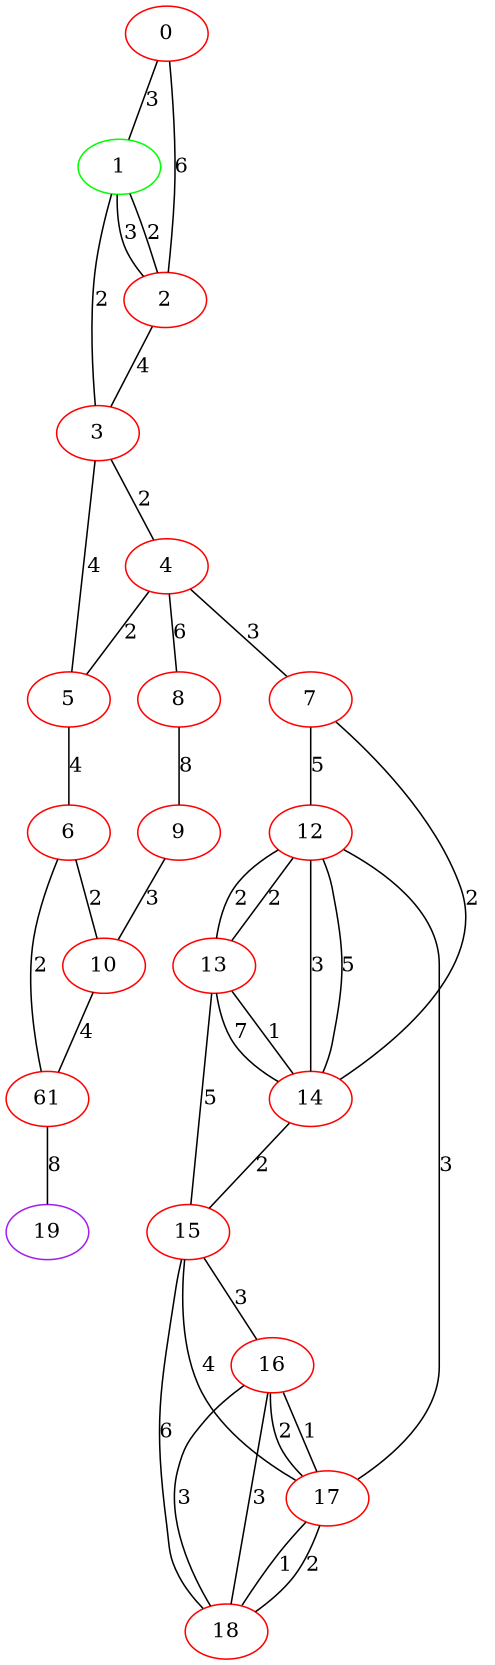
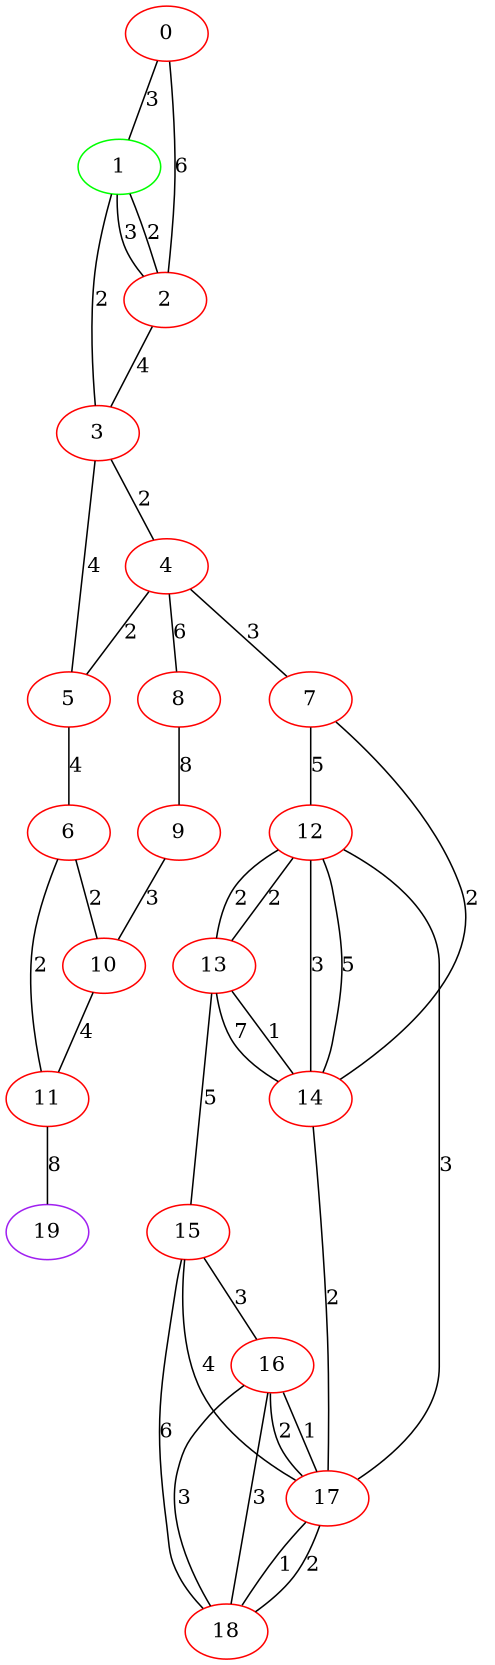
(47, 1099) -> (47, 1099)
(249, 1166) -> (326, 1298)
